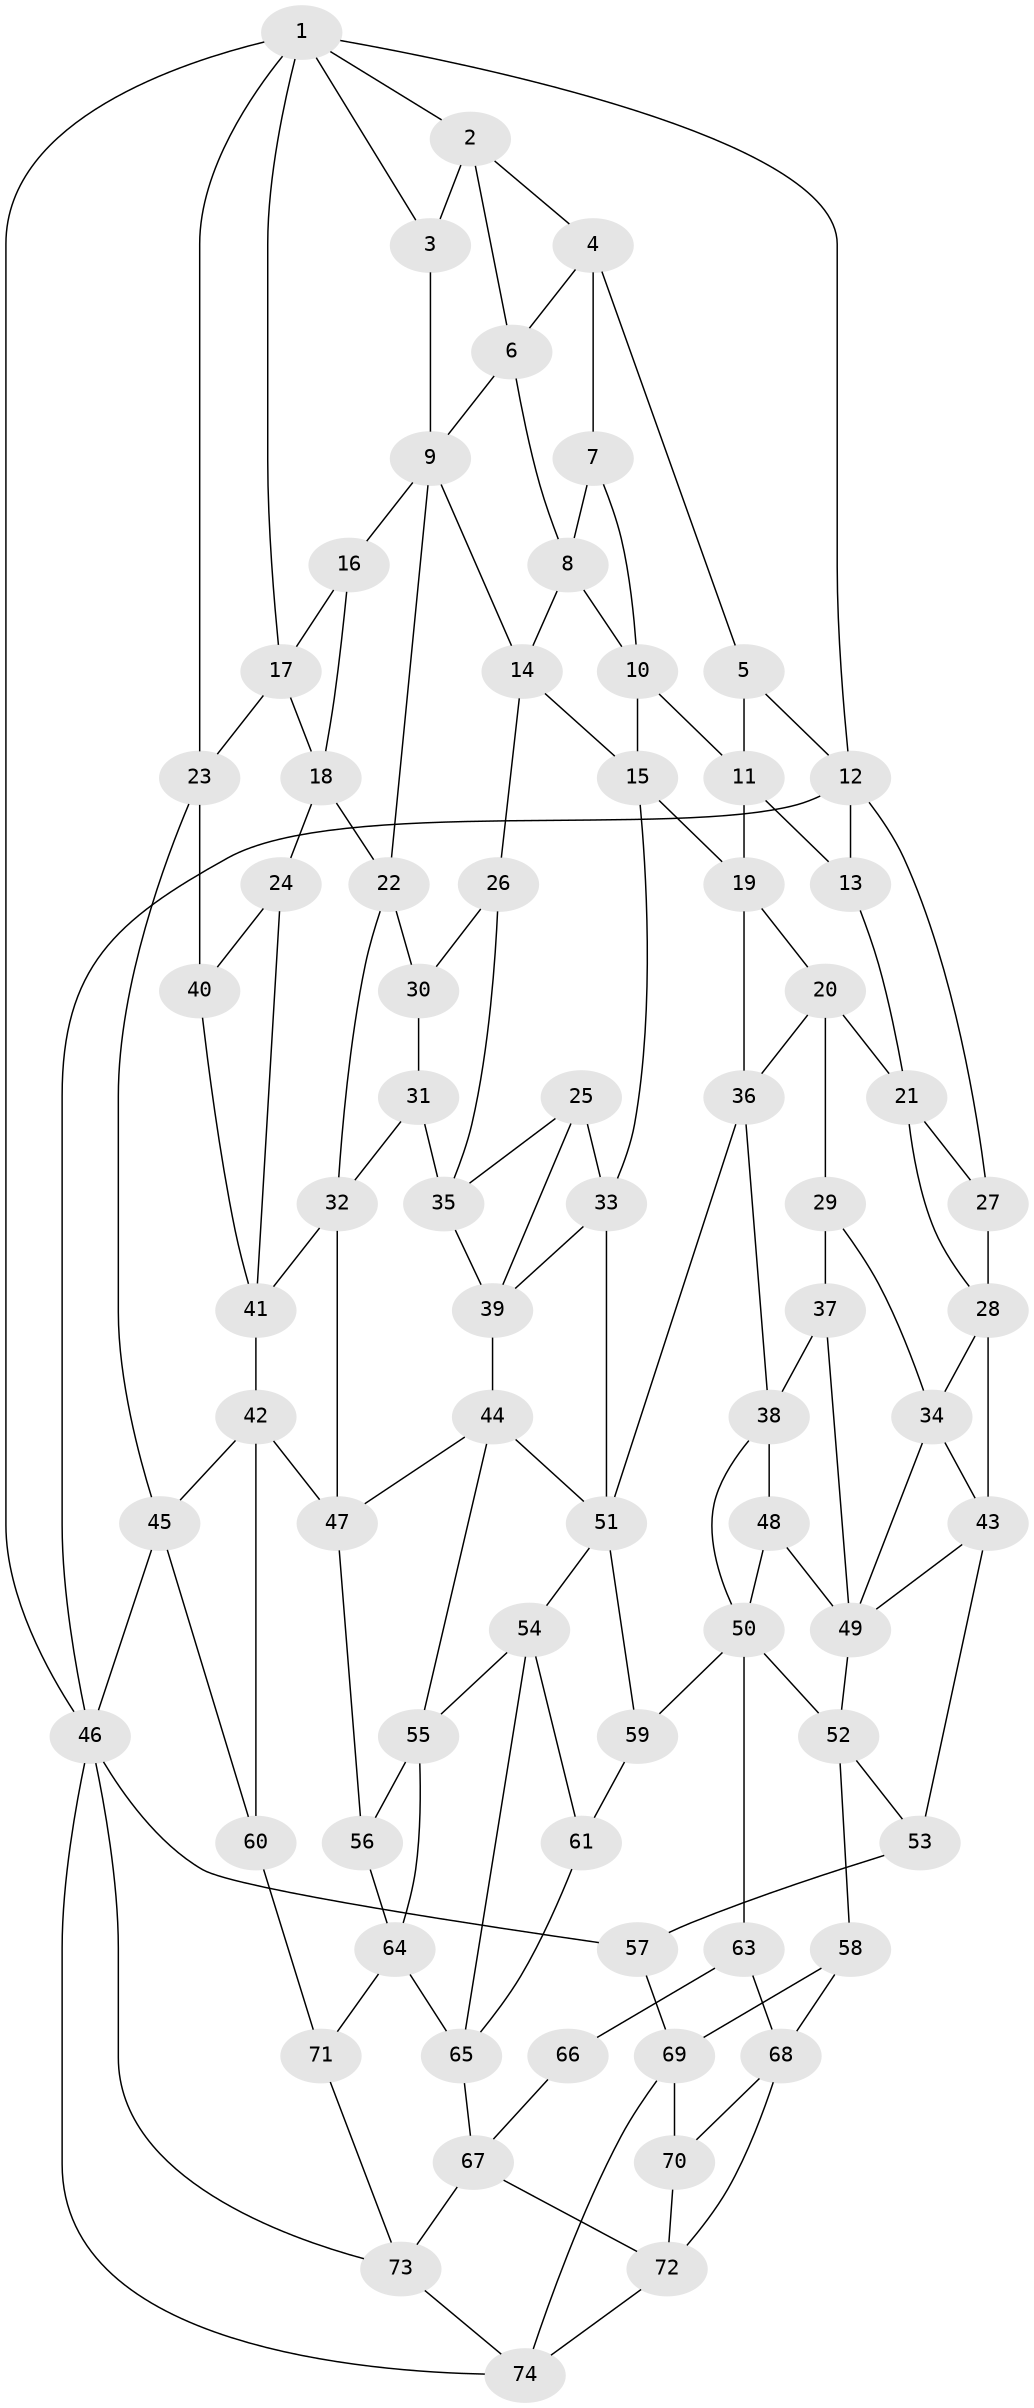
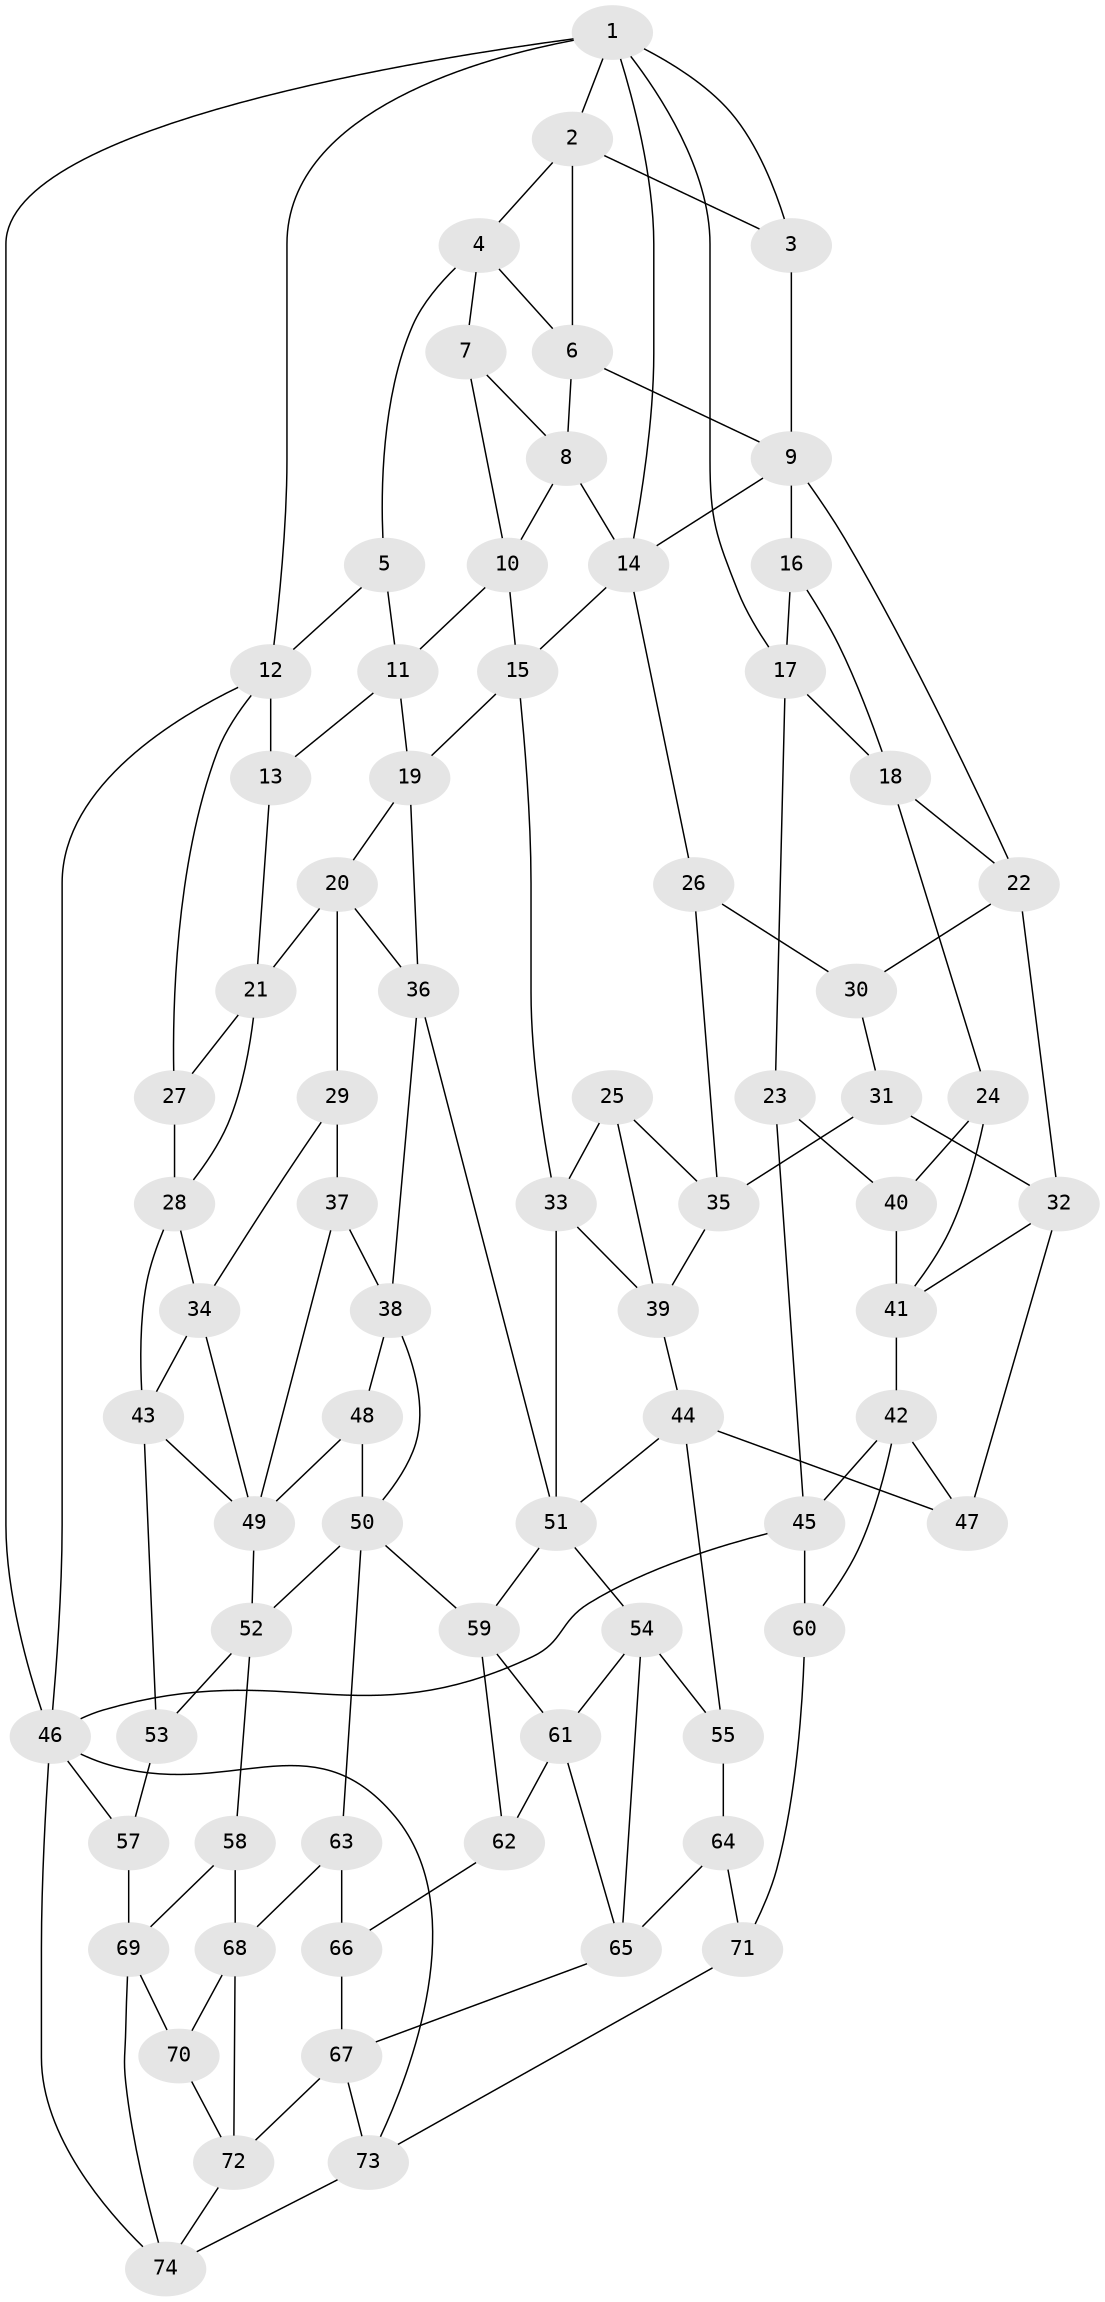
(200, 393) -> (654, 298)
(362, 1843) -> none
none -> (504, 1843)
